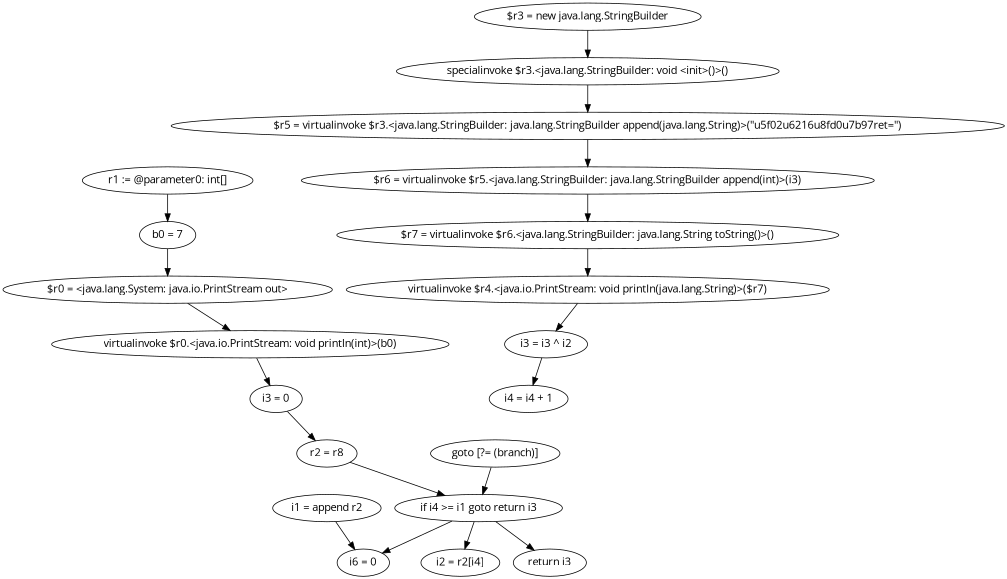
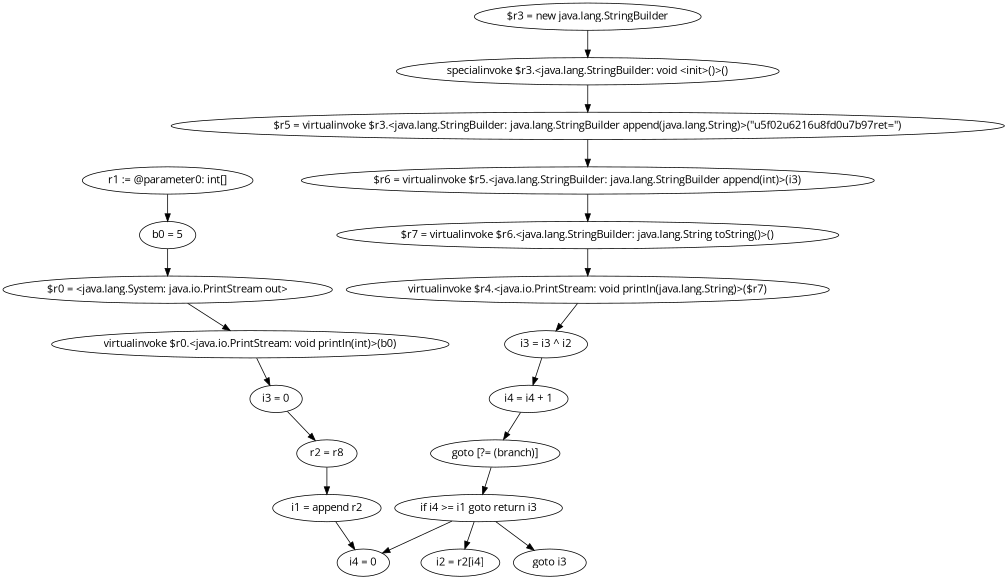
(168, 235) -> (168, 235)
none -> (514, 423)
(394, 478) -> (327, 477)
(363, 563) -> (363, 563)
(550, 563) -> (550, 563)
